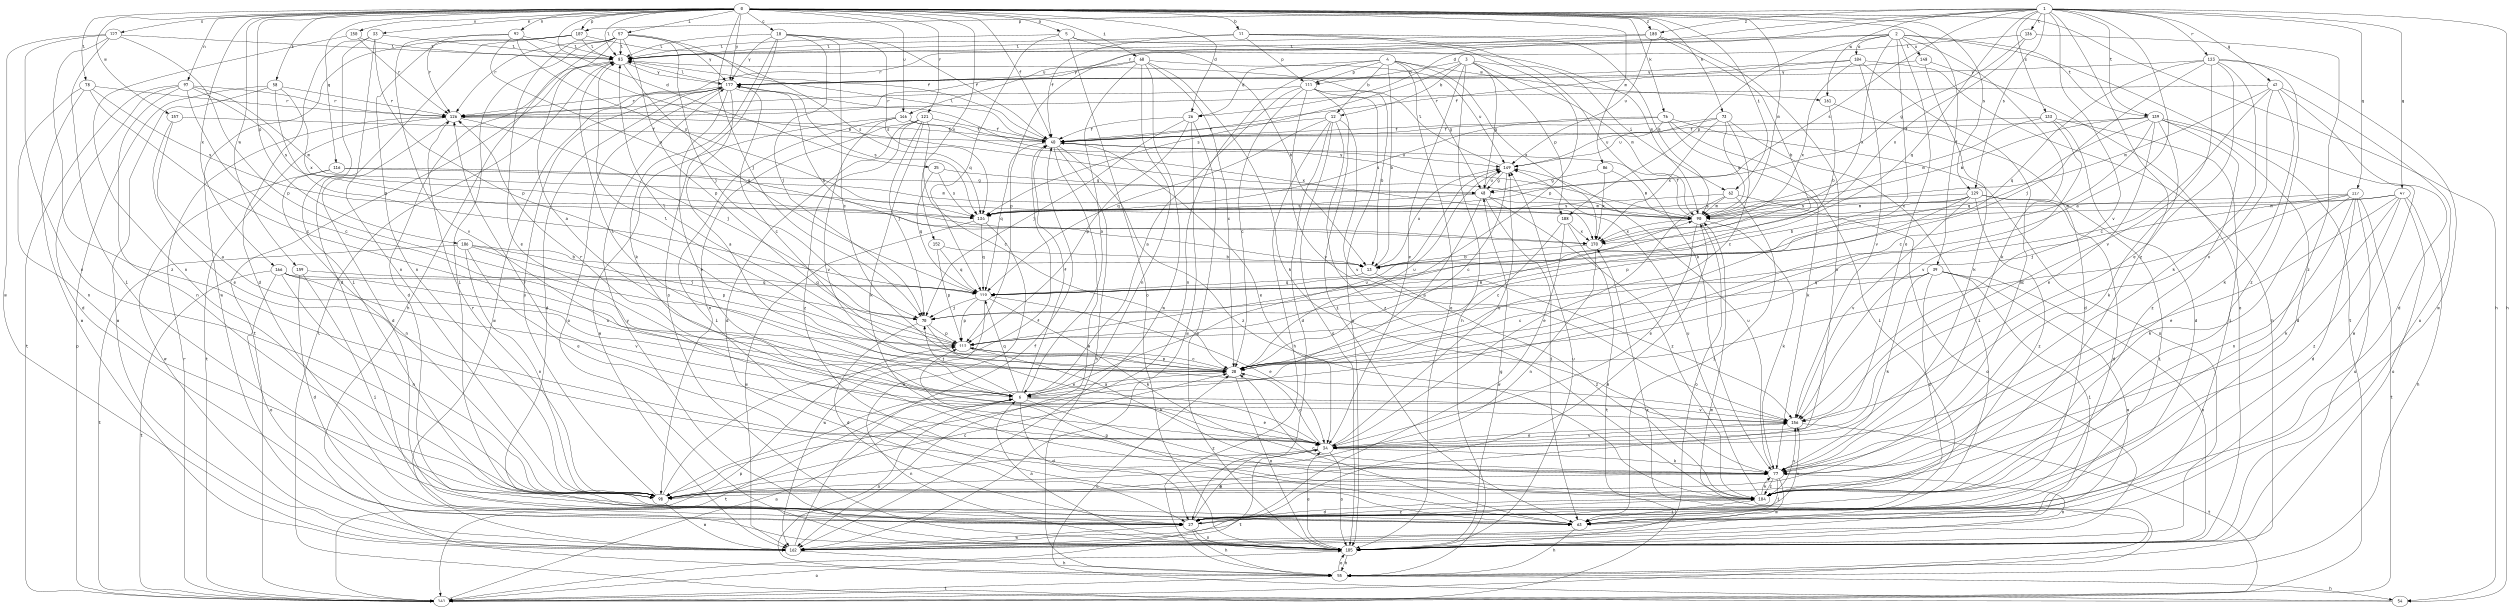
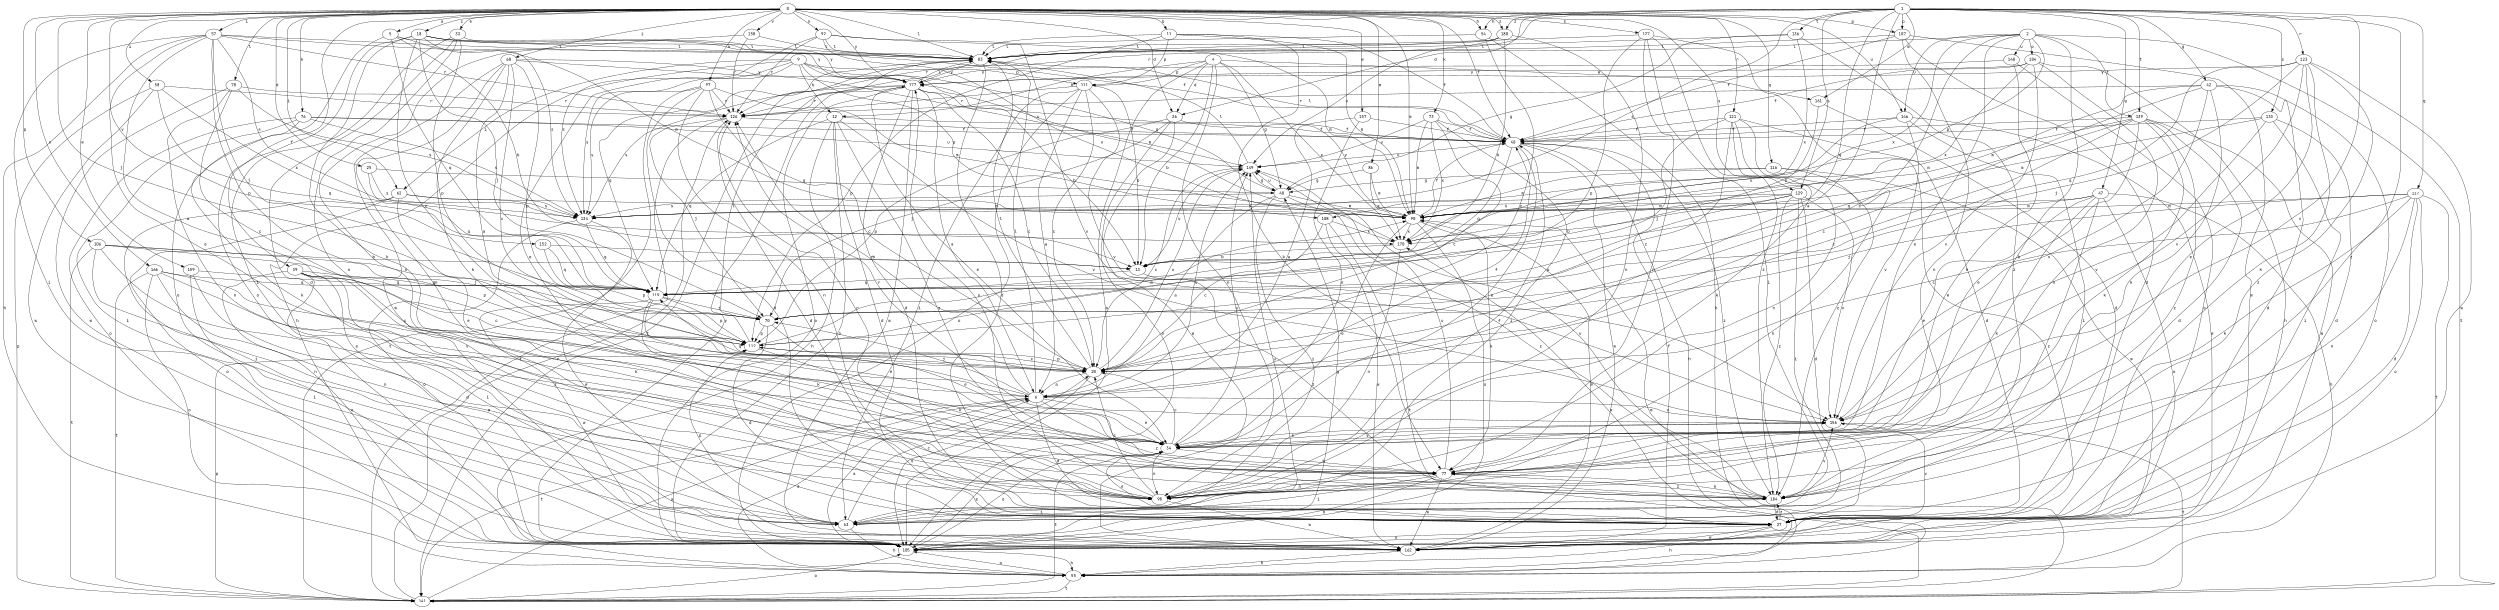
(1467, 60) -> (799, 60)
(1869, 579) -> (1889, 548)
